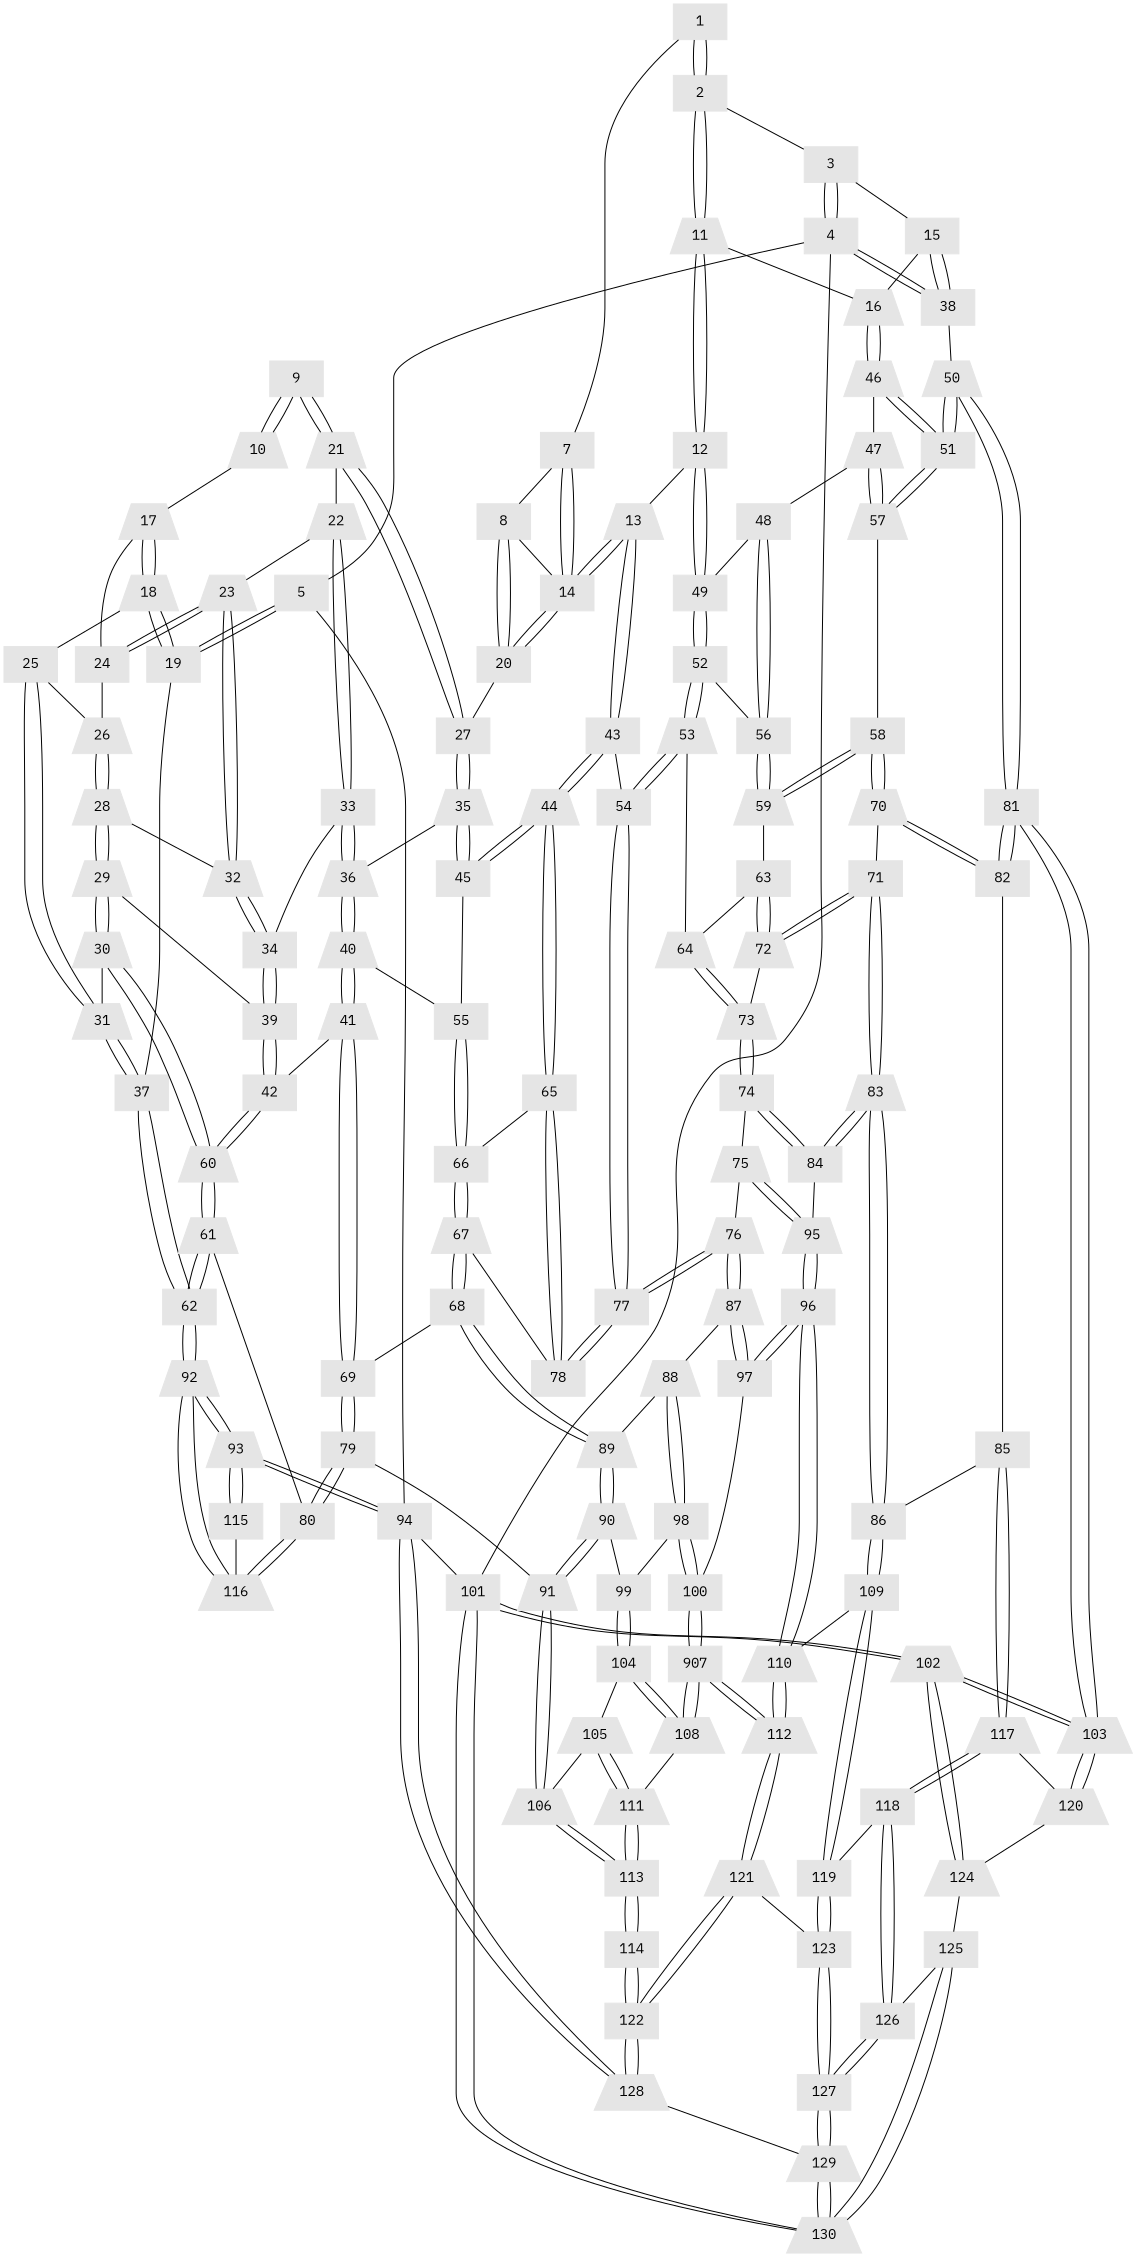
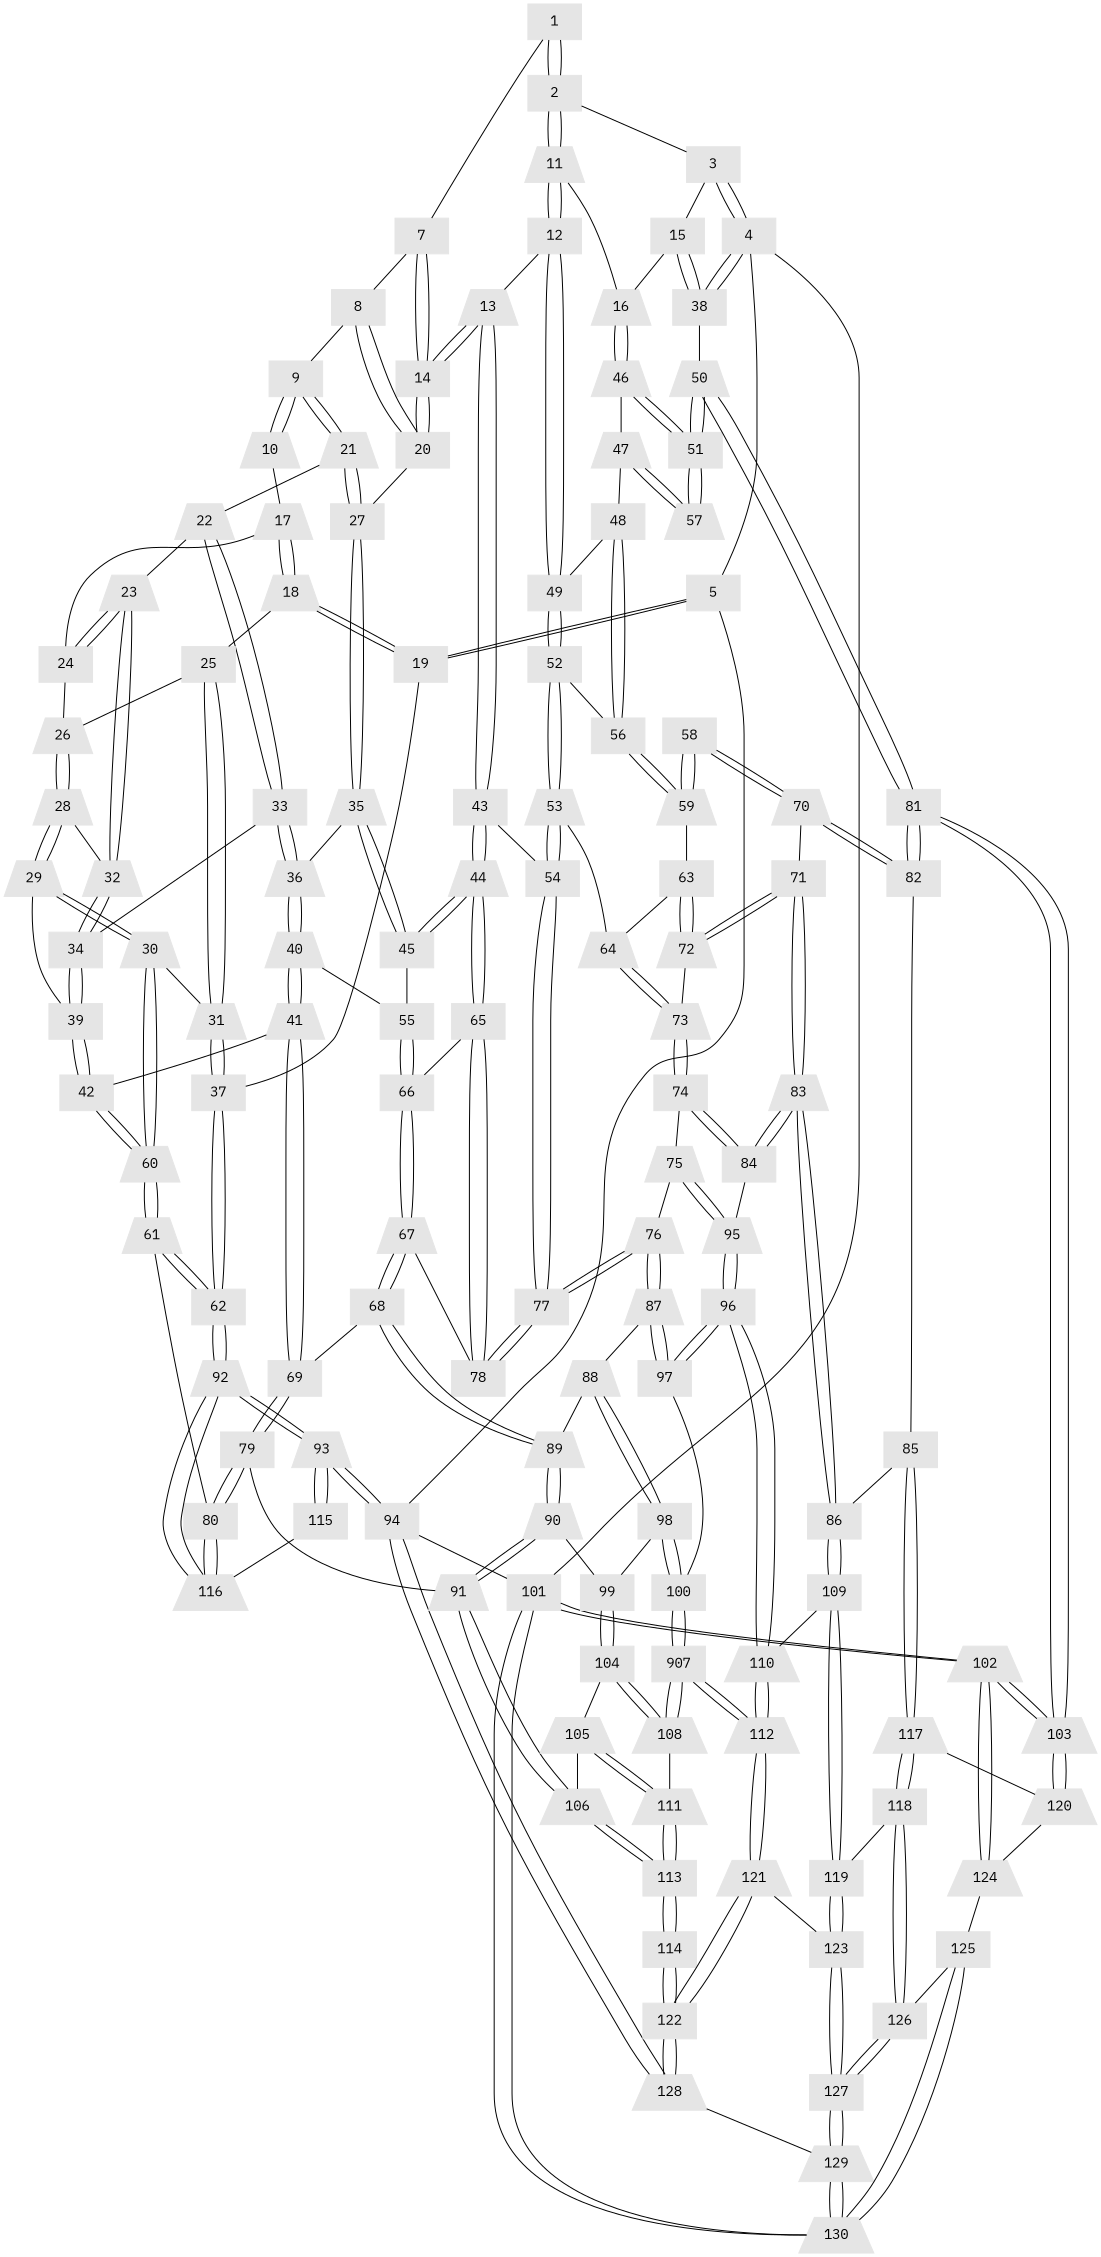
(536, 557) -> (327, 343)
(878, 629) -> none
